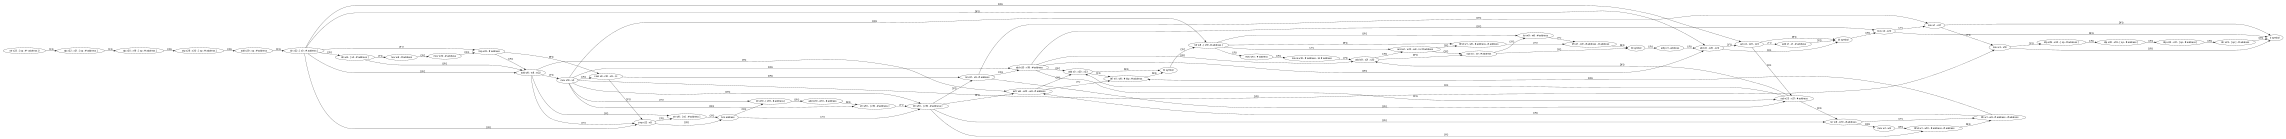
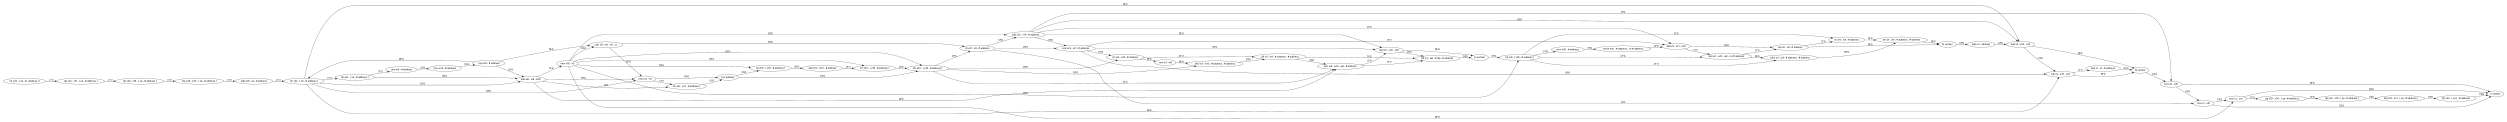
(398, 48) -> (390, 60)
(1771, 71) -> (1561, 74)
